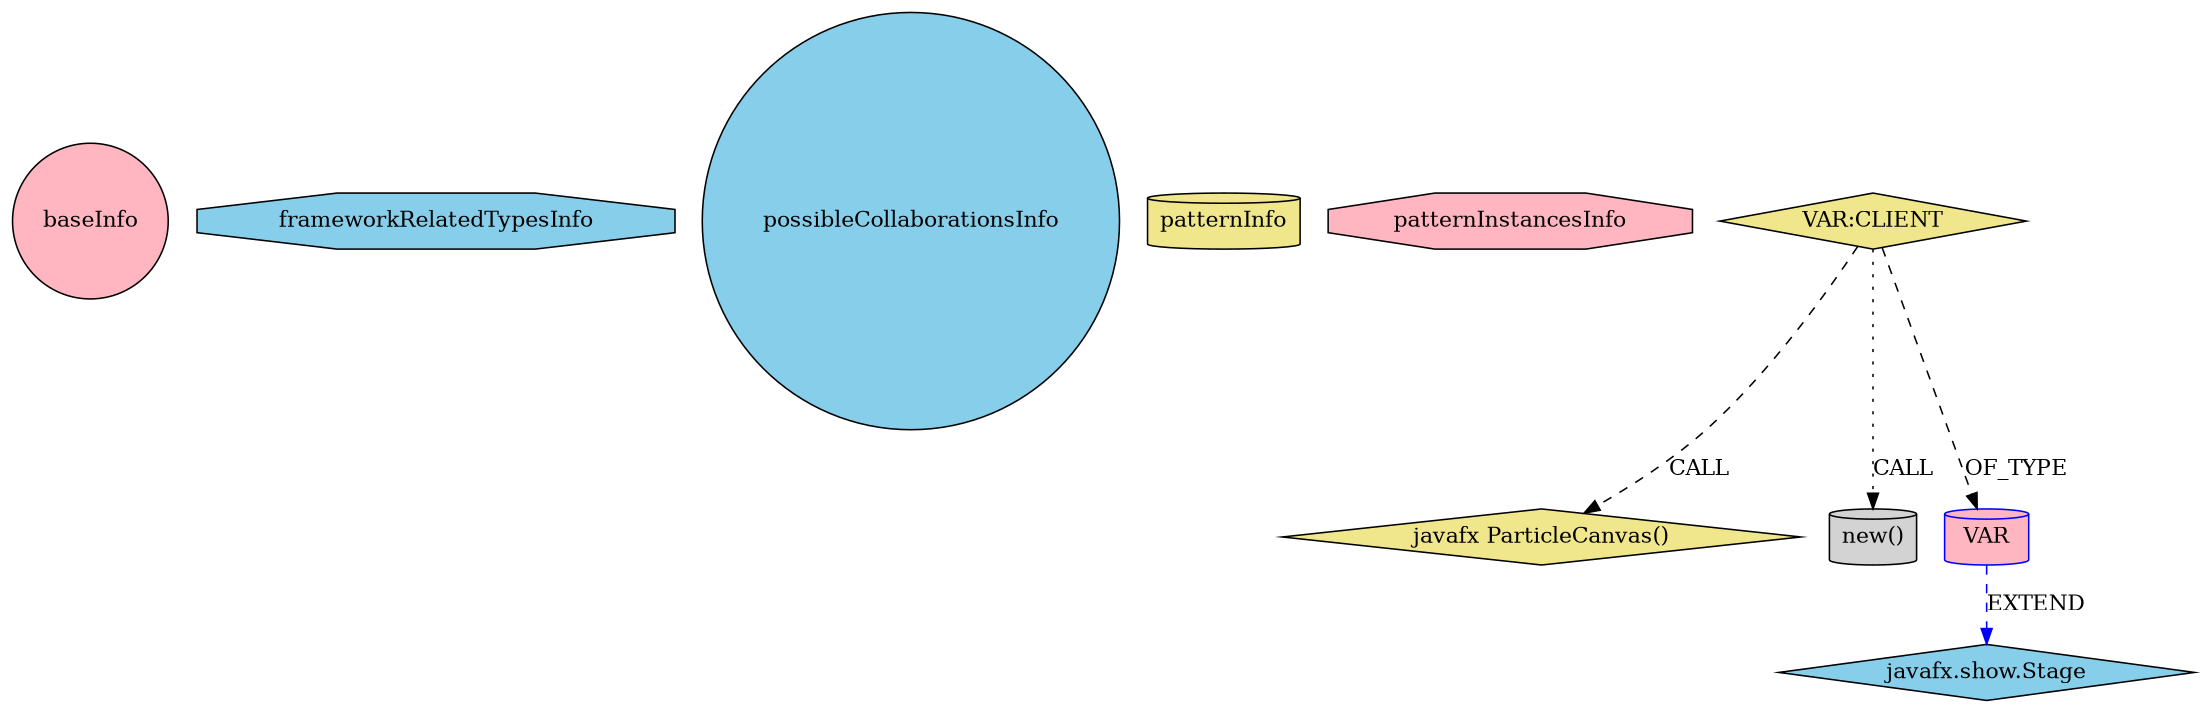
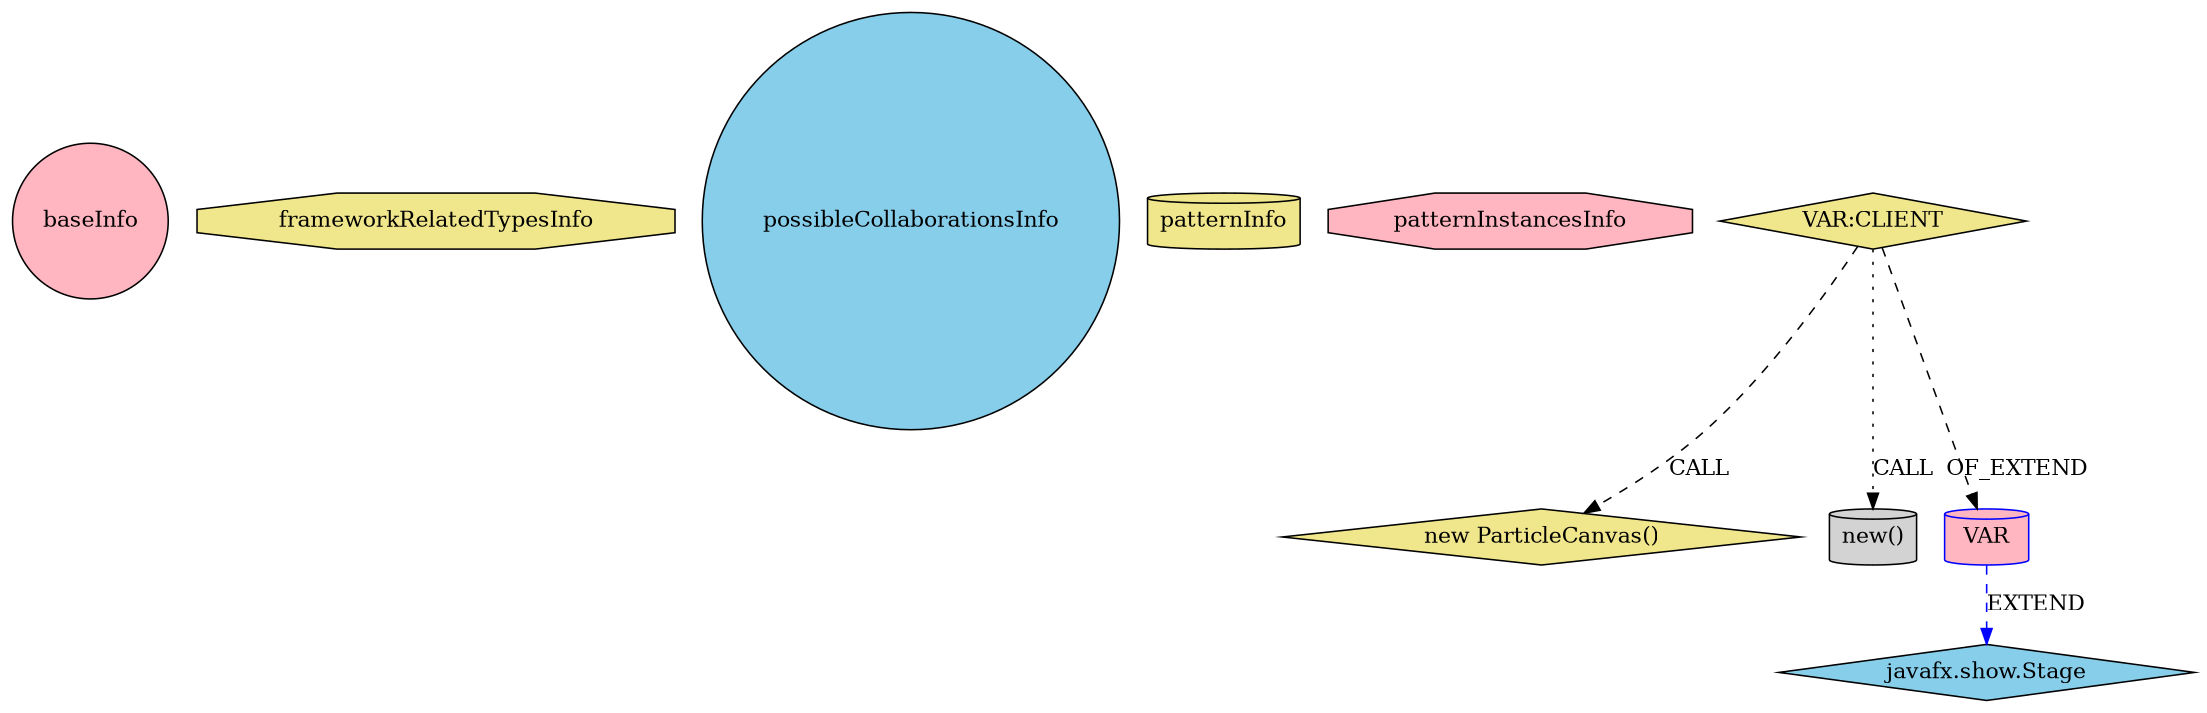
(436, 221) -> (436, 221)
(2017, 469) -> (2017, 469)
(1541, 537) -> (1541, 537)
